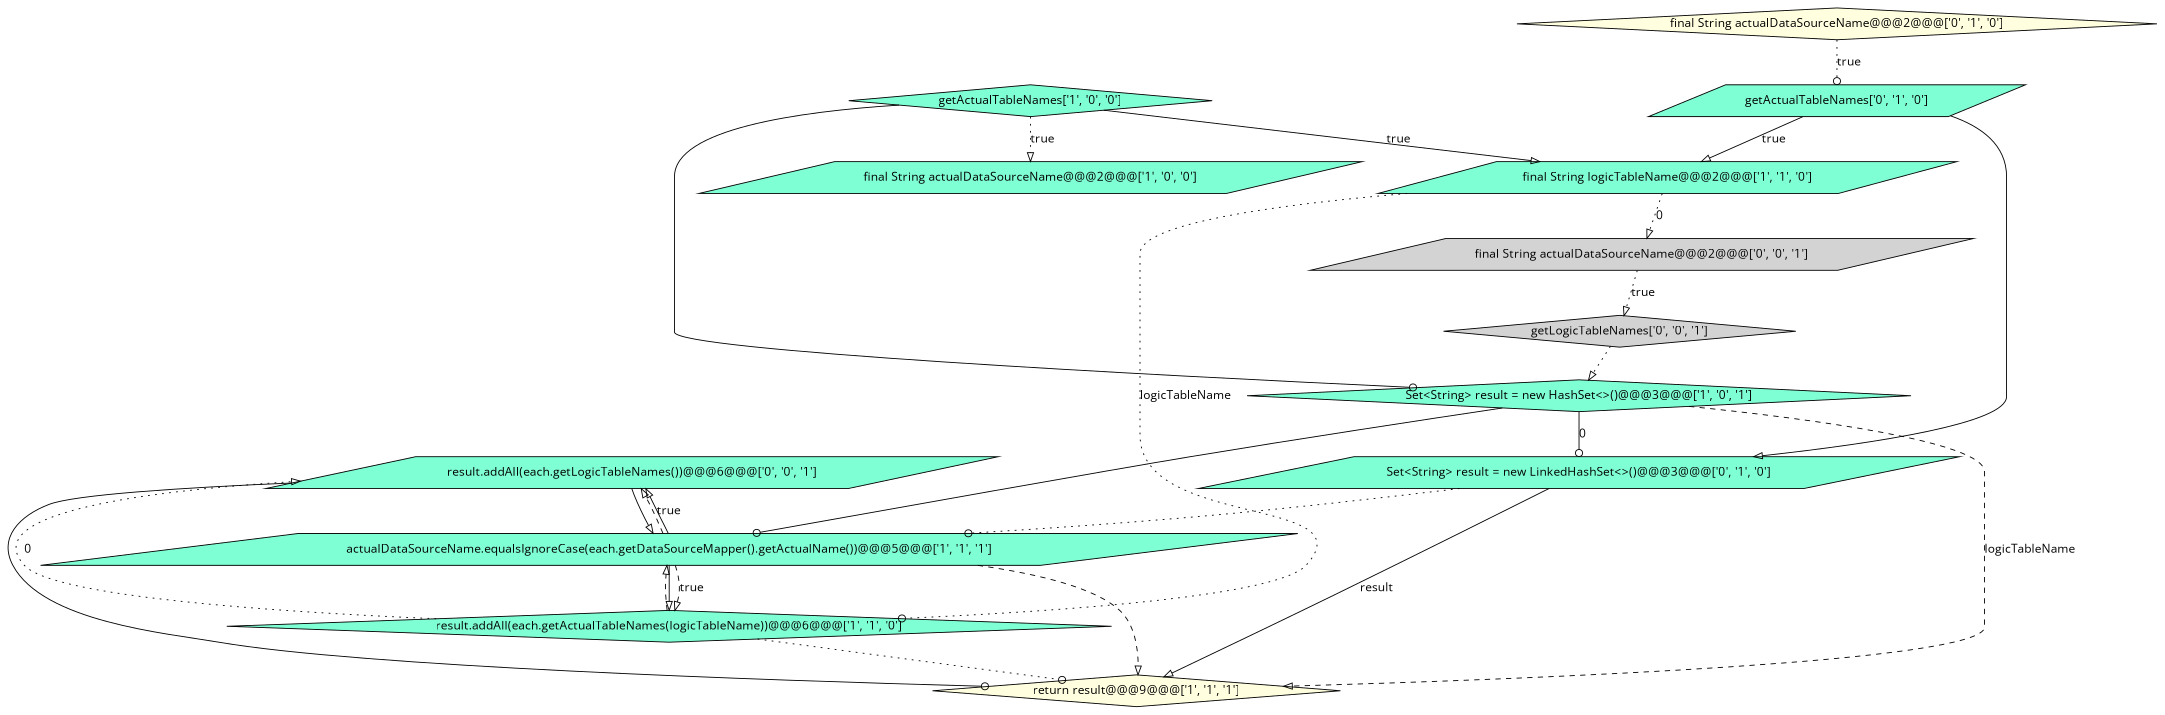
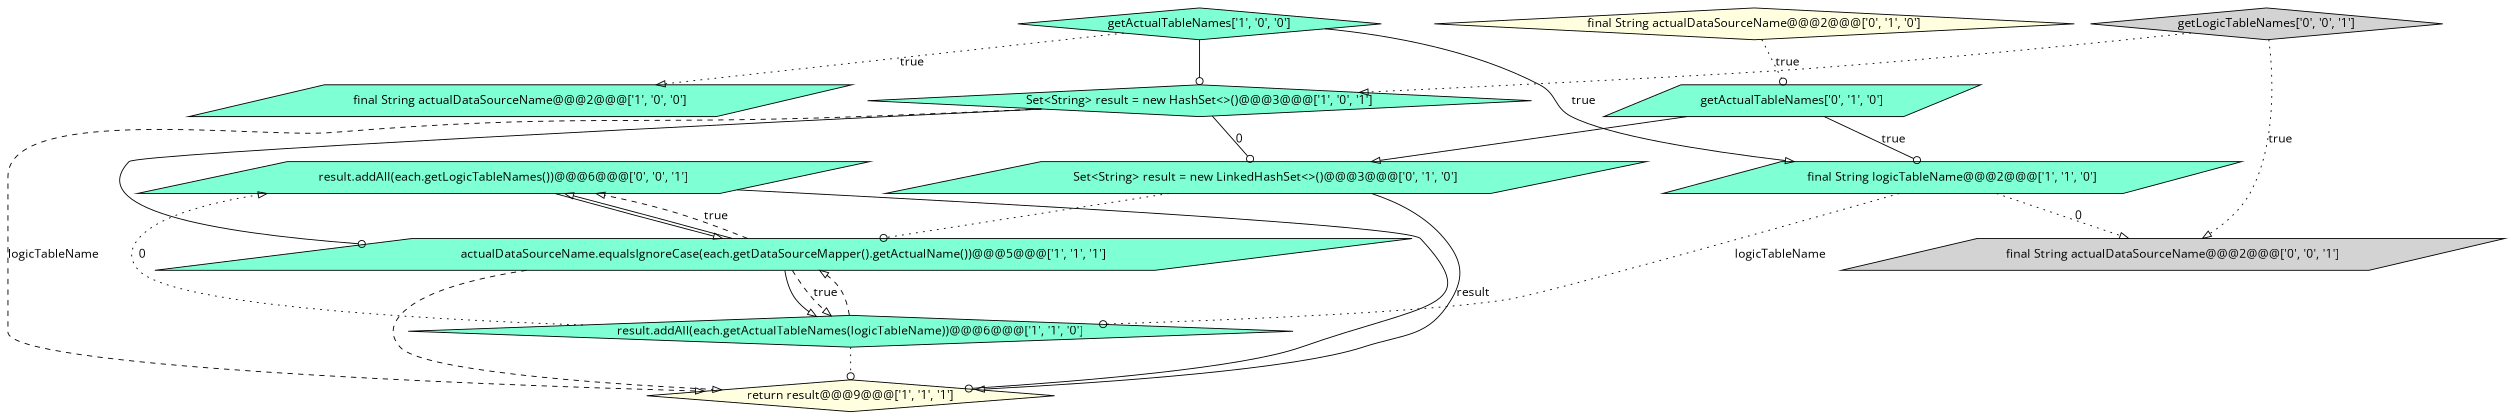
(1756, 137) -> (1869, 138)
(1632, 289) -> (2266, 146)
